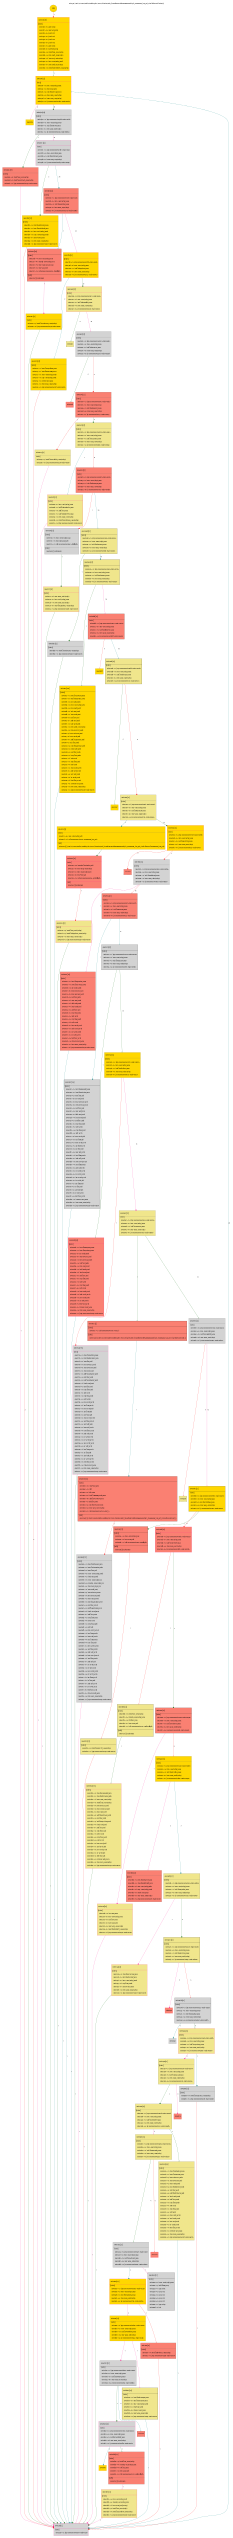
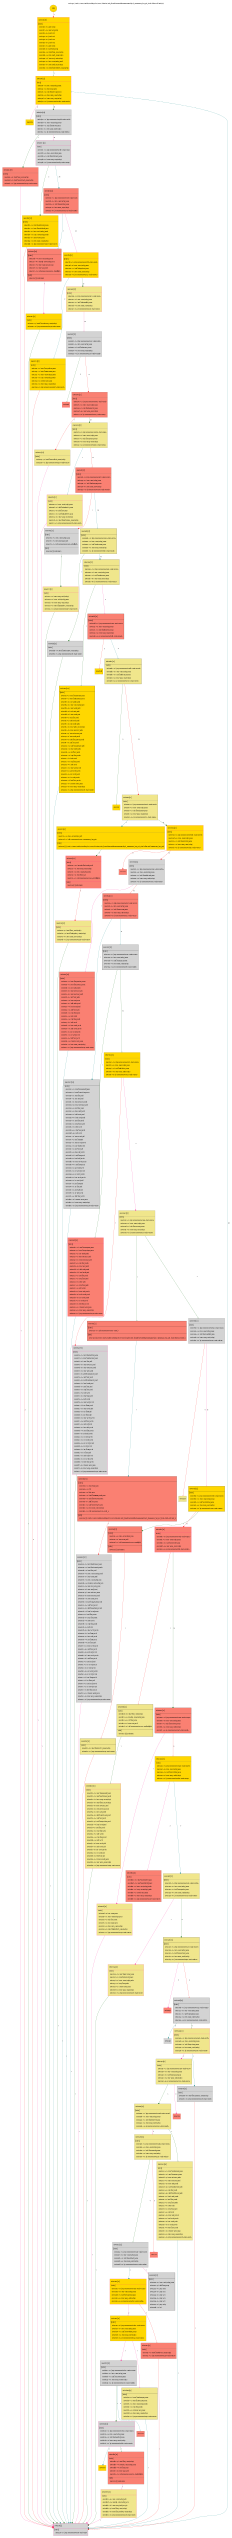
(70, 344) -> none
